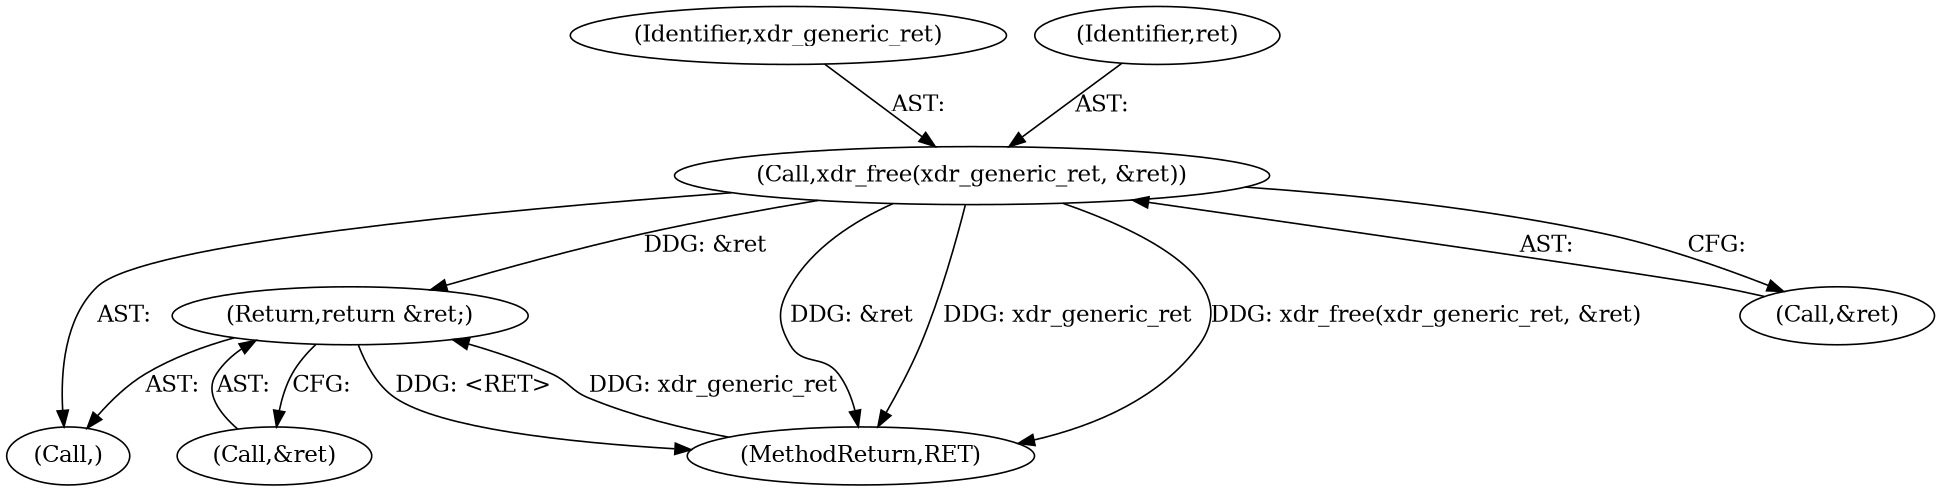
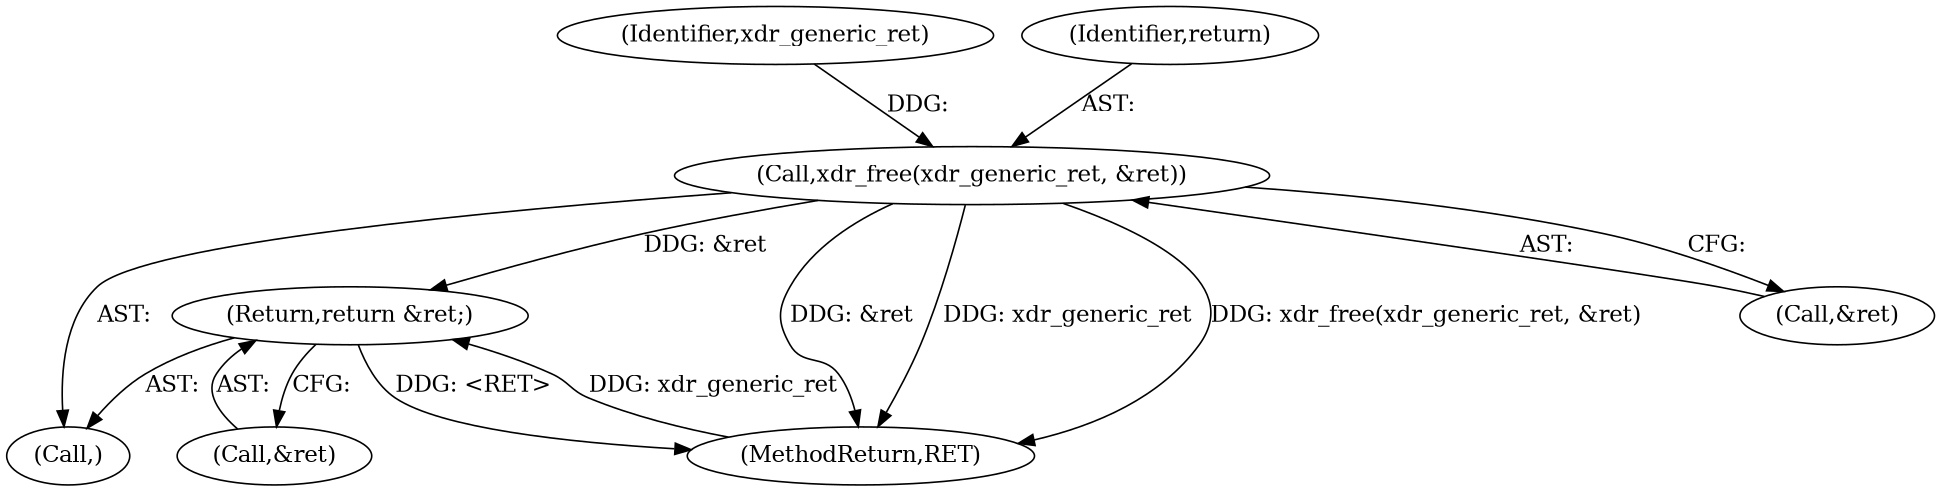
(1157, 35) -> (1170, 35)
(922, 106) -> (921, 106)
